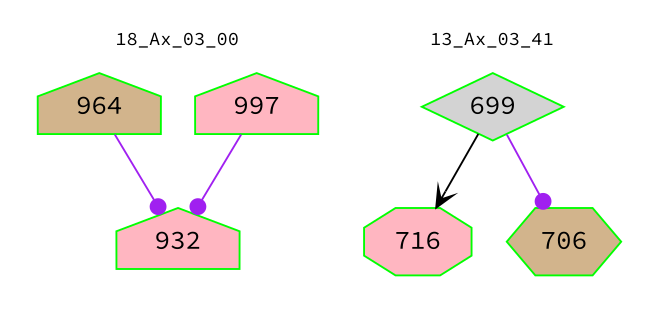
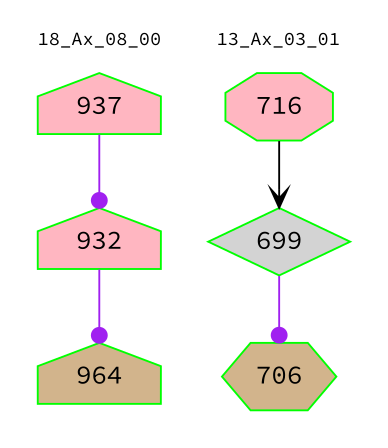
(178, 40) -> (100, 40)
(493, 40) -> (279, 40)
(257, 107) -> (99, 107)
(462, 163) -> (279, 165)
(134, 167) -> (99, 299)
